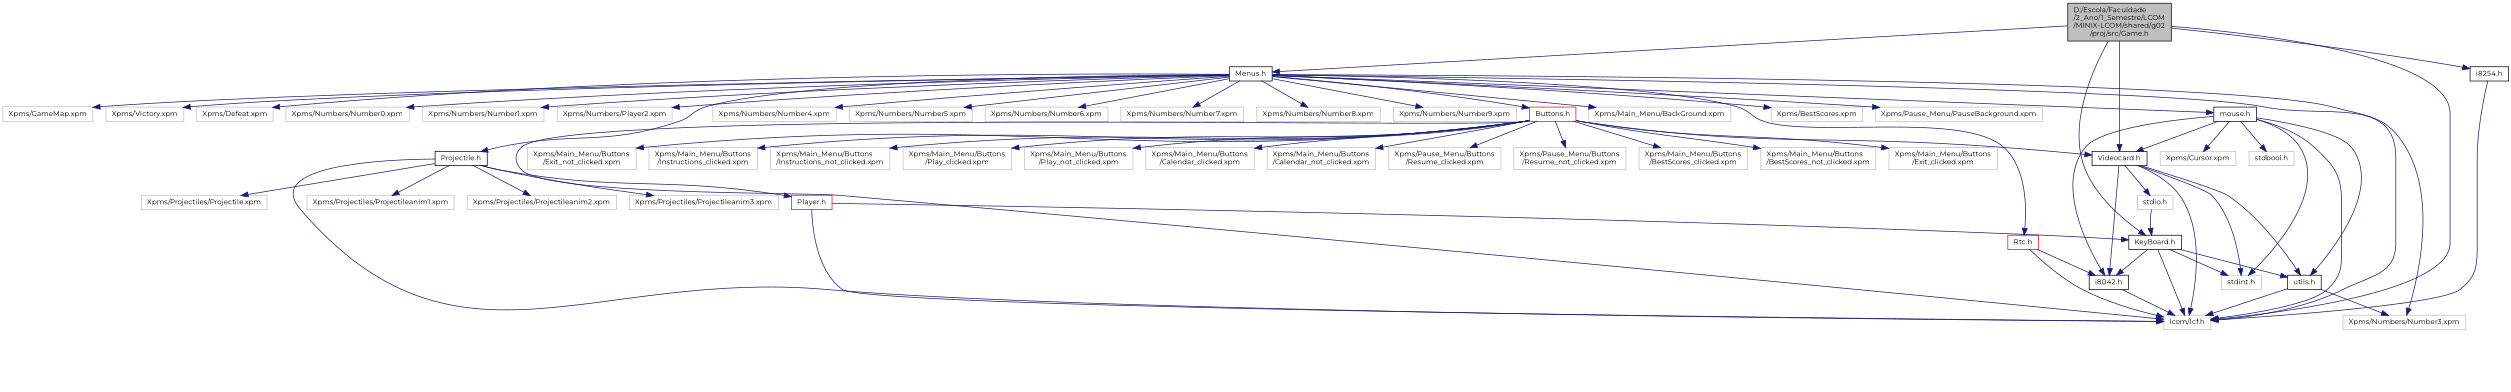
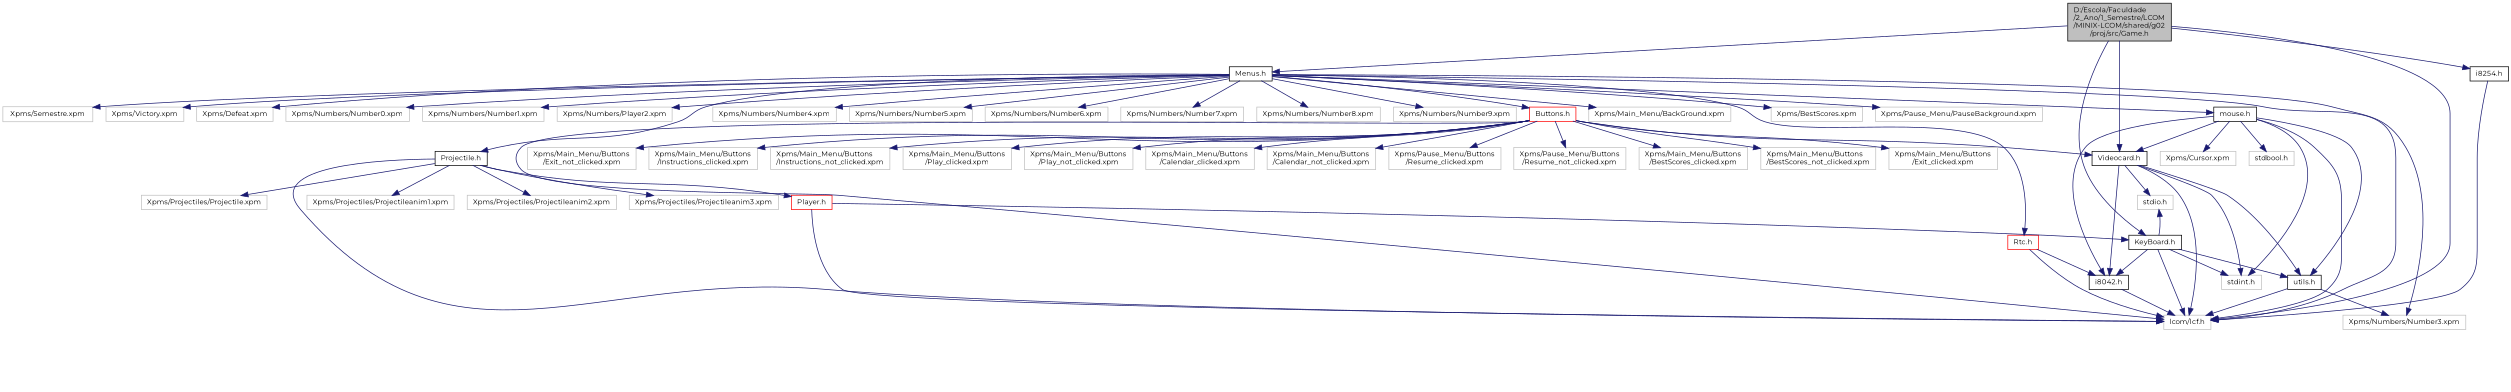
(48, 114) -> (48, 114)
(2150, 219) -> (2160, 226)
